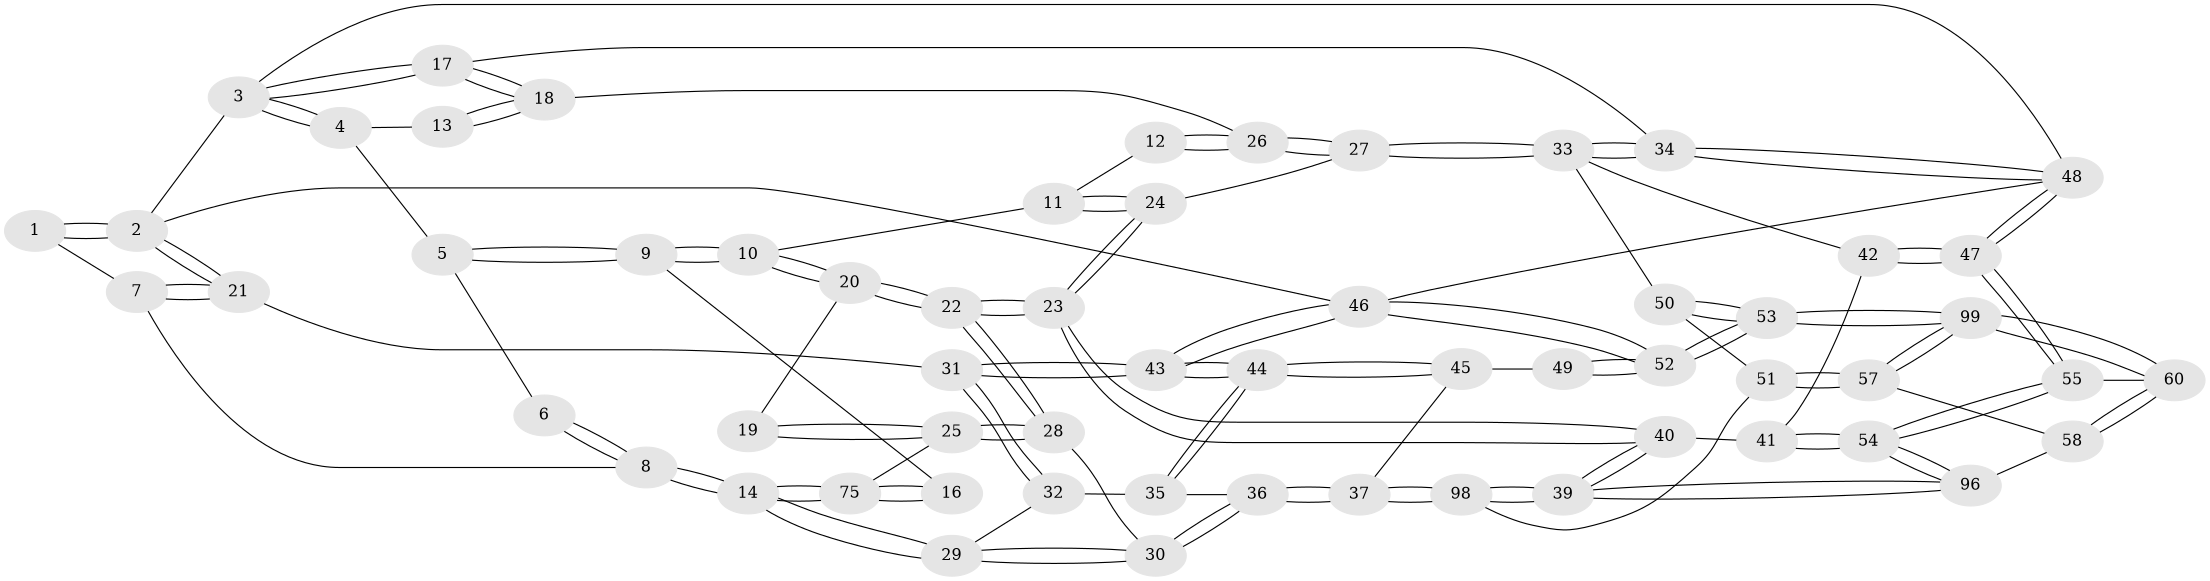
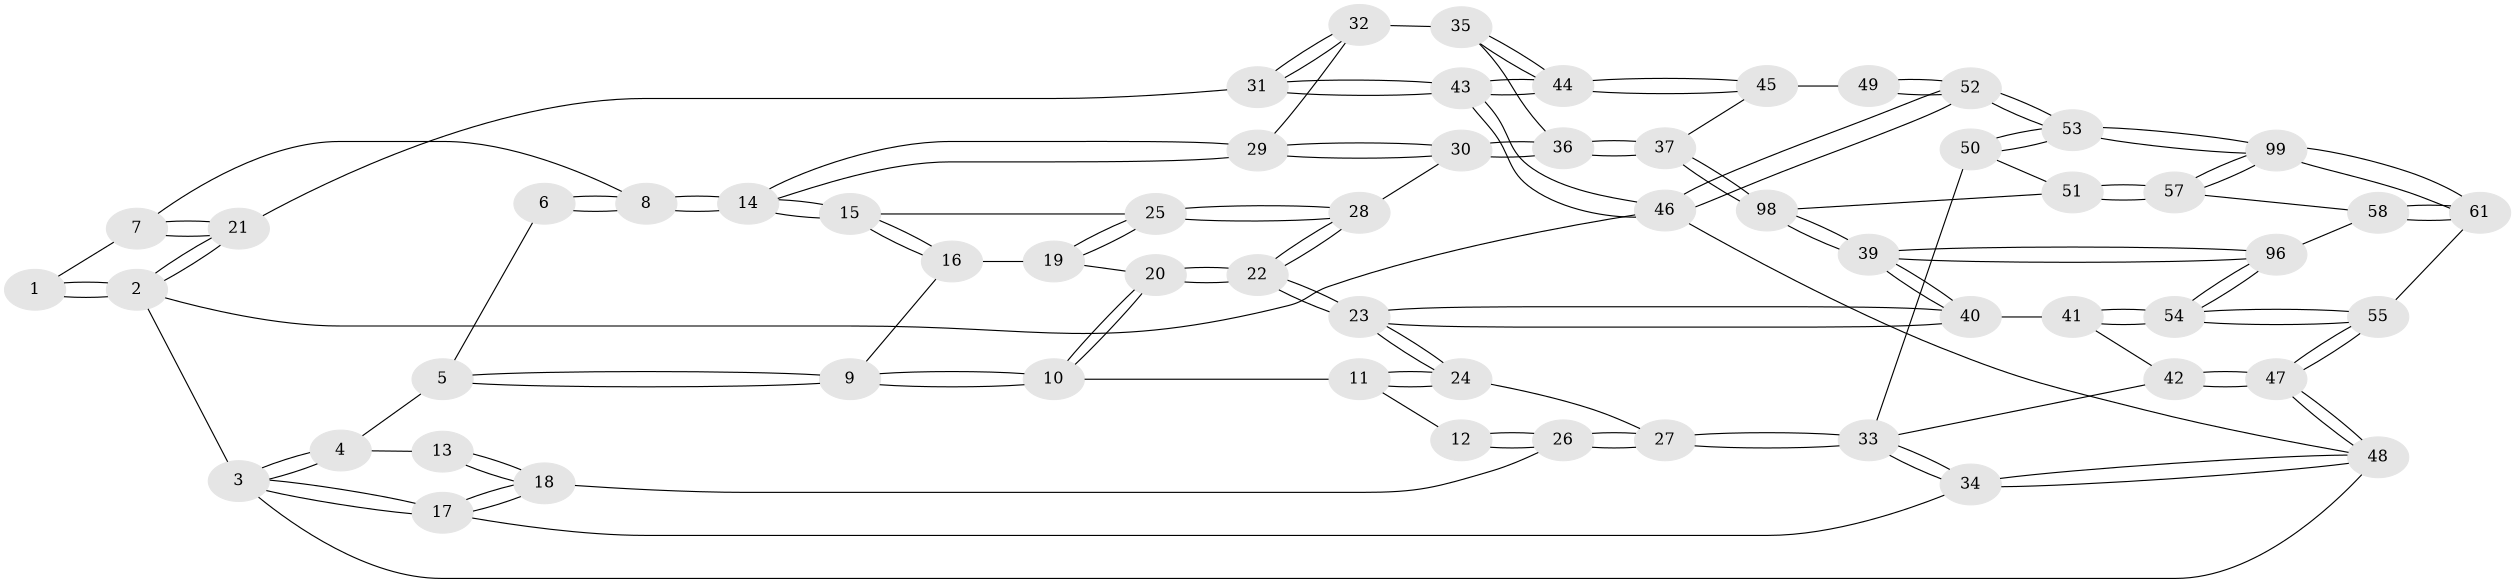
none -> (1003, 261)
(2174, 380) -> (2480, 213)
(850, 494) -> (850, 214)
